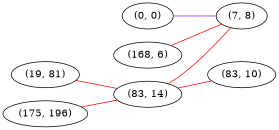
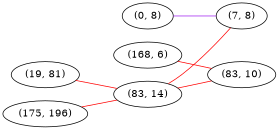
(148, 16) -> (148, 16)
(196, 35) -> (200, 66)
